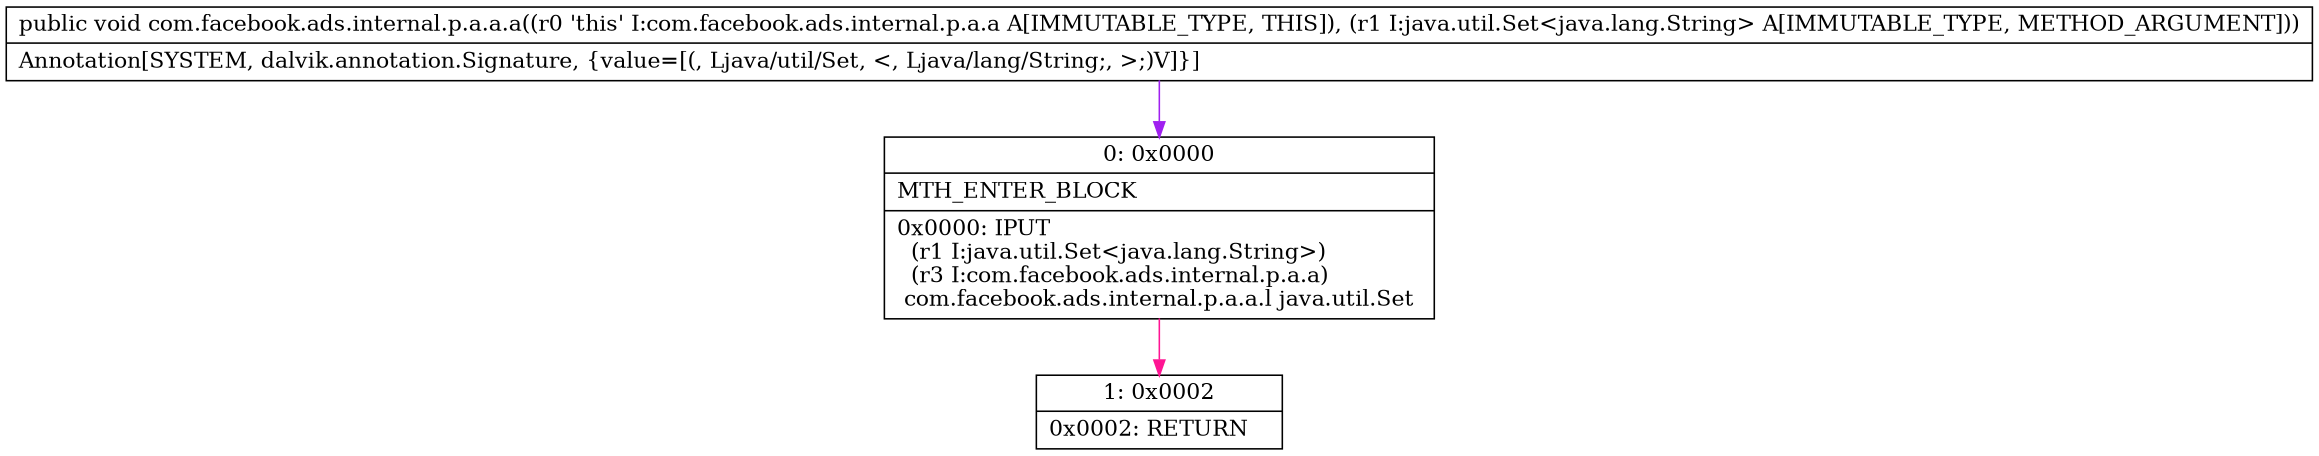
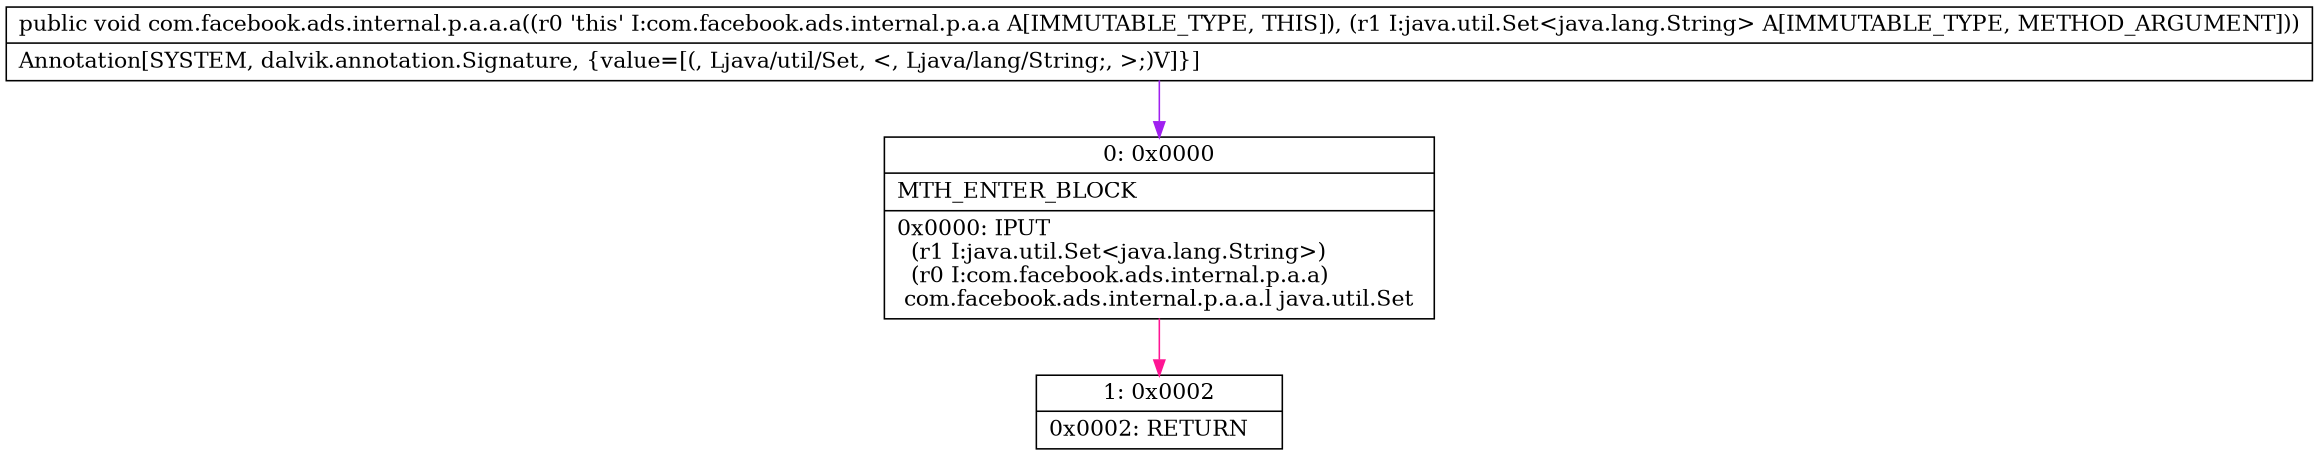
(1113, 276) -> (1113, 276)
